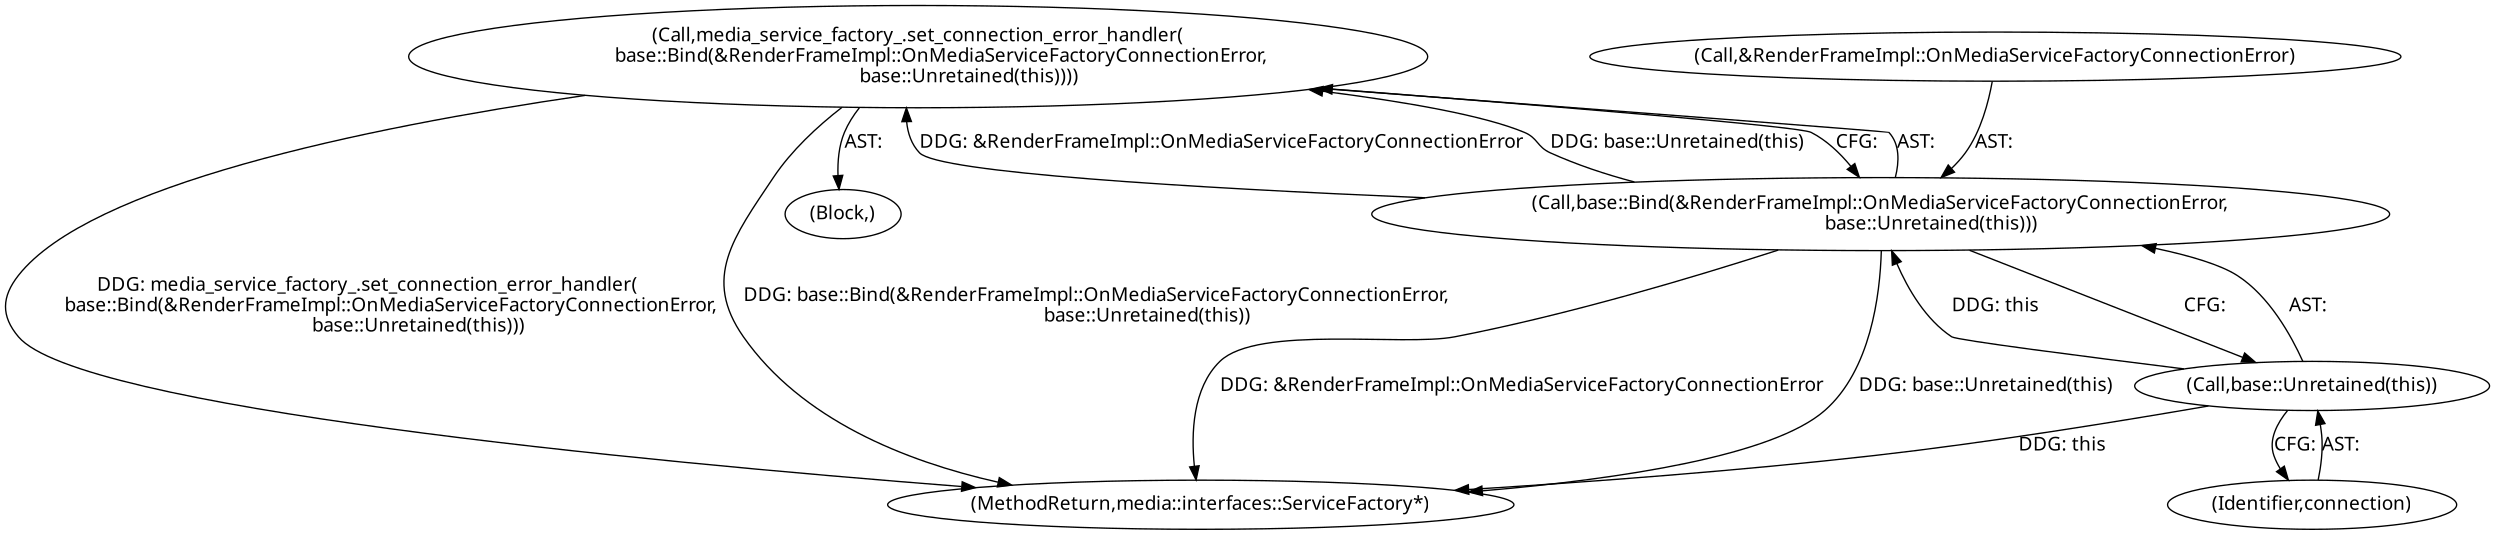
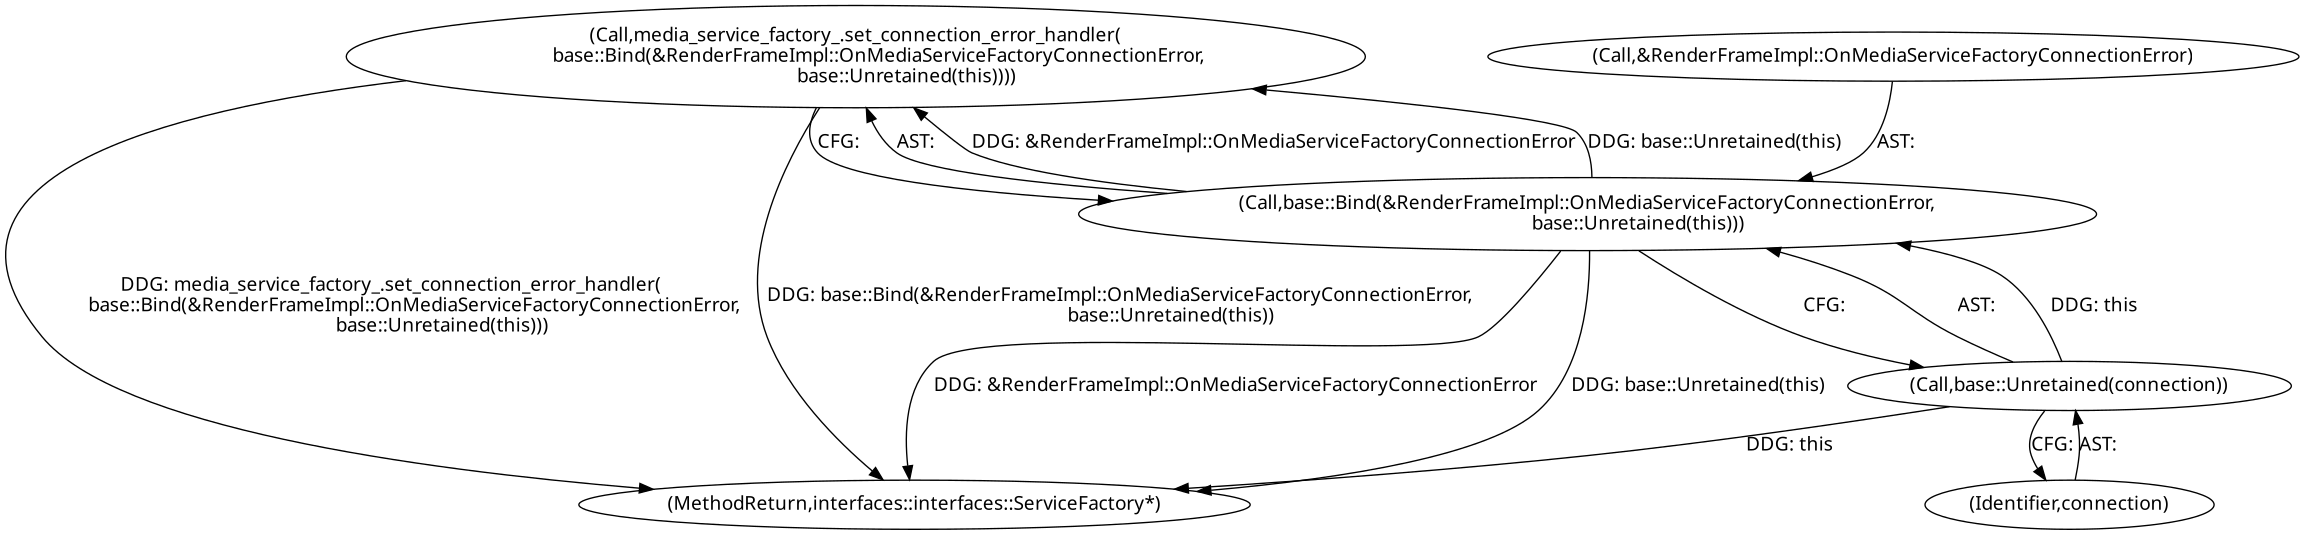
(843, 214) -> none
(2312, 386) -> (2069, 386)
(1201, 505) -> (915, 505)
